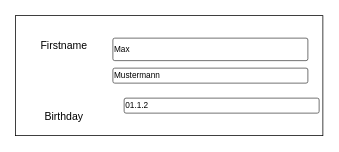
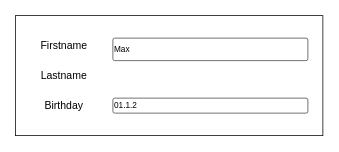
none -> (64, 75)
(210, 75) -> none
(222, 105) -> (210, 105)
(64, 117) -> (64, 105)
